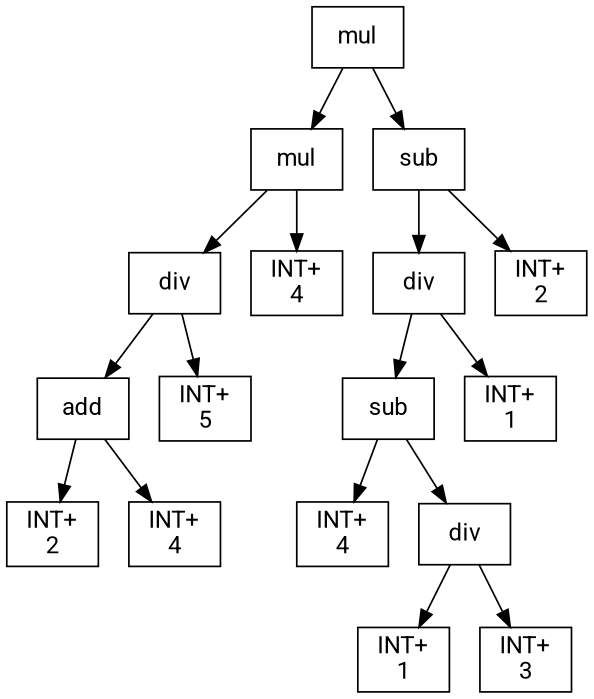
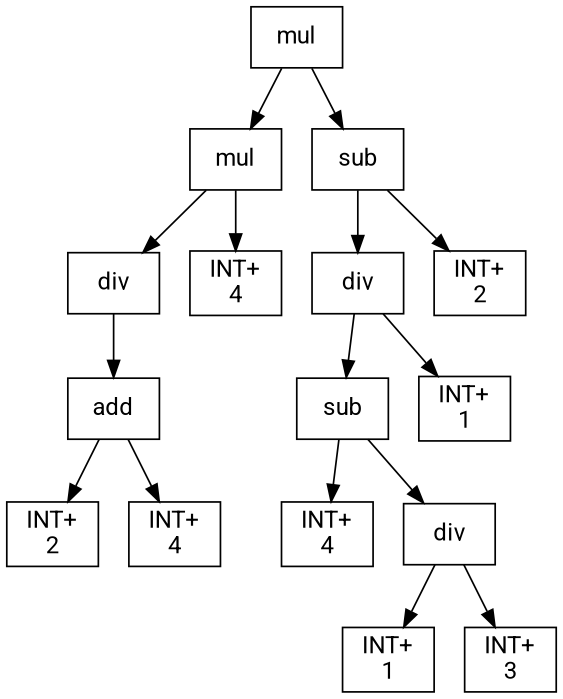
(205, 409) -> none
